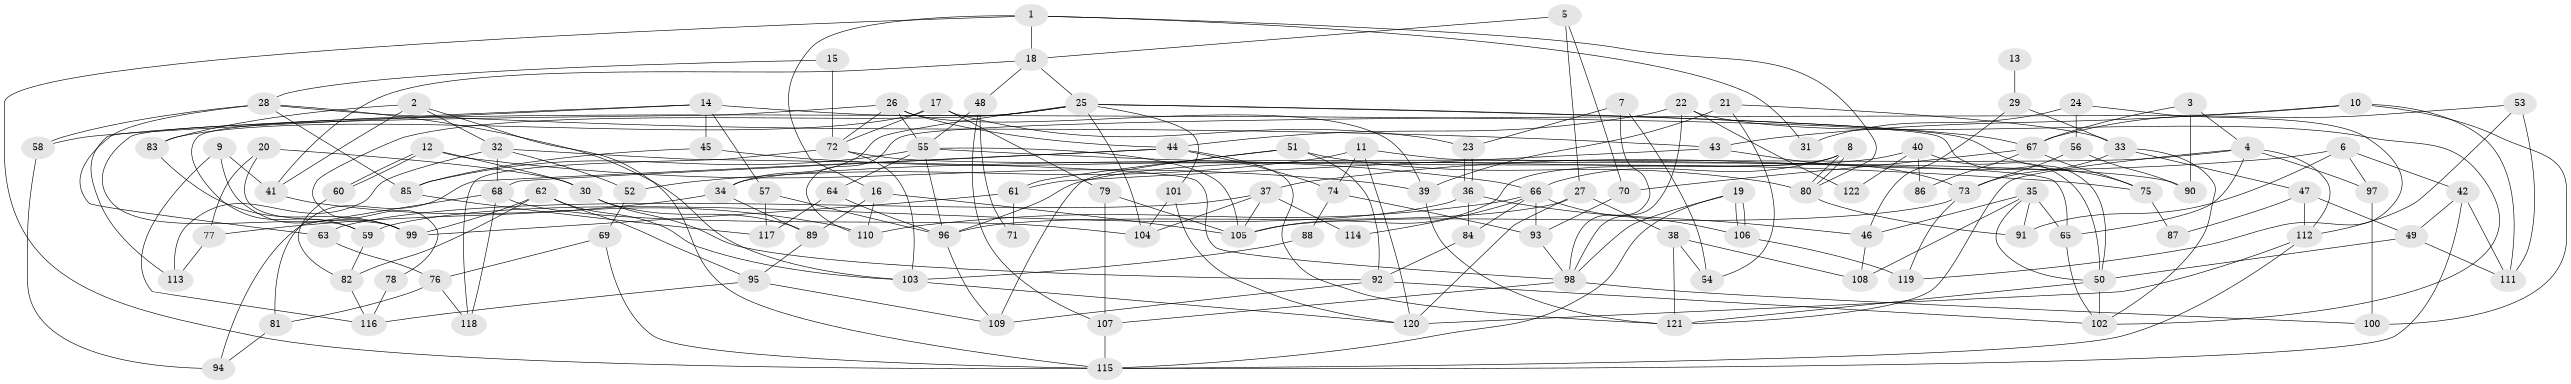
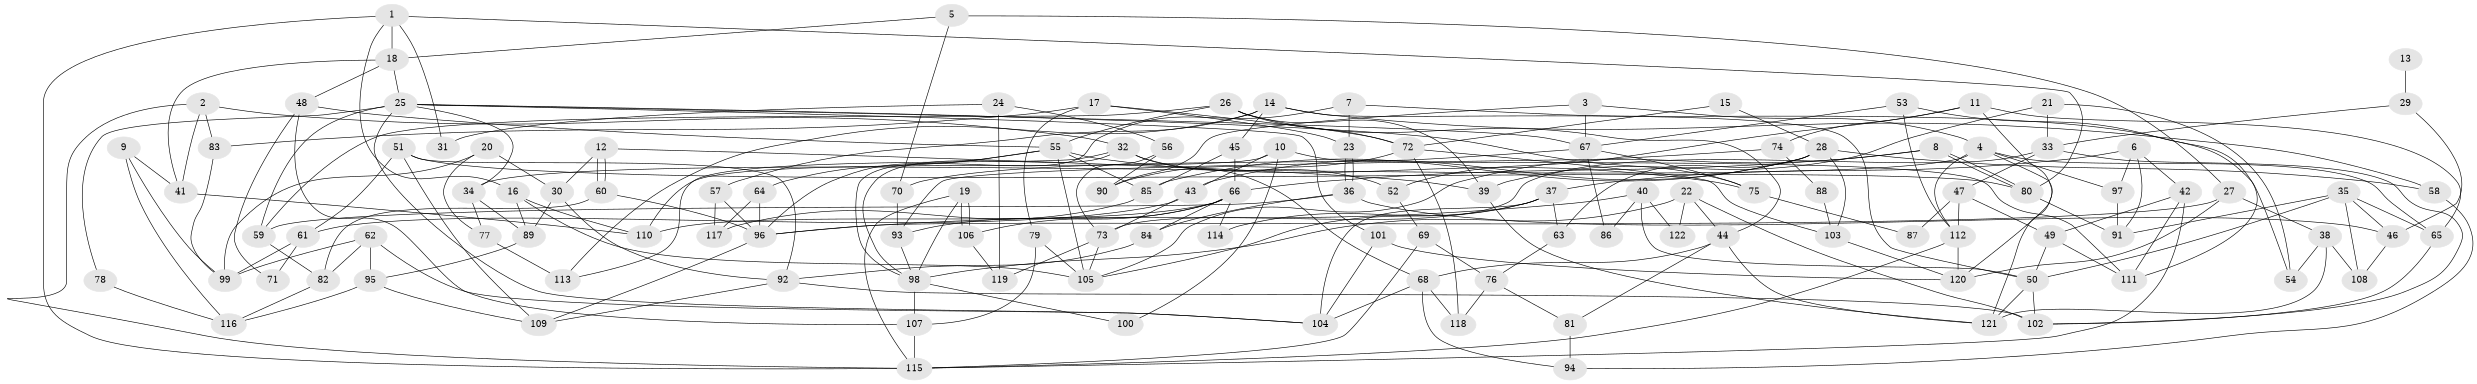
(1255, 166) -> none
none -> (696, 213)
(719, 253) -> (625, 304)
(2372, 258) -> (2118, 209)
